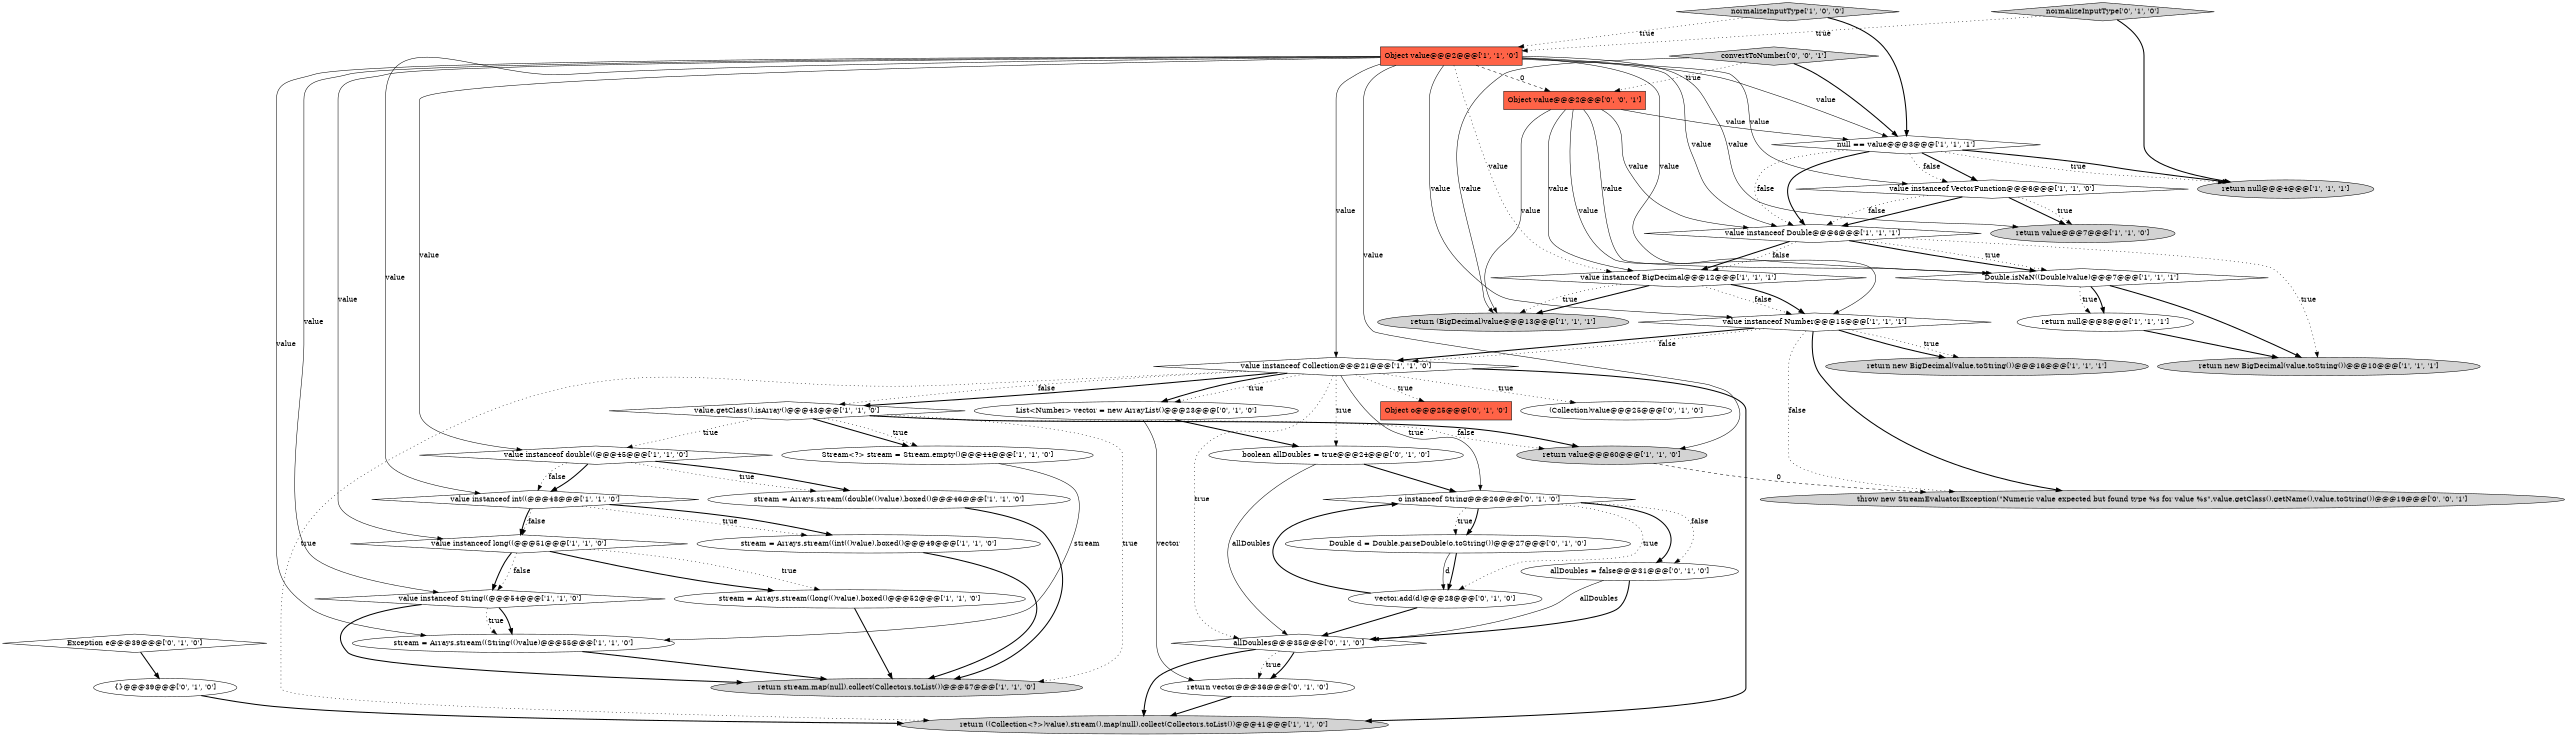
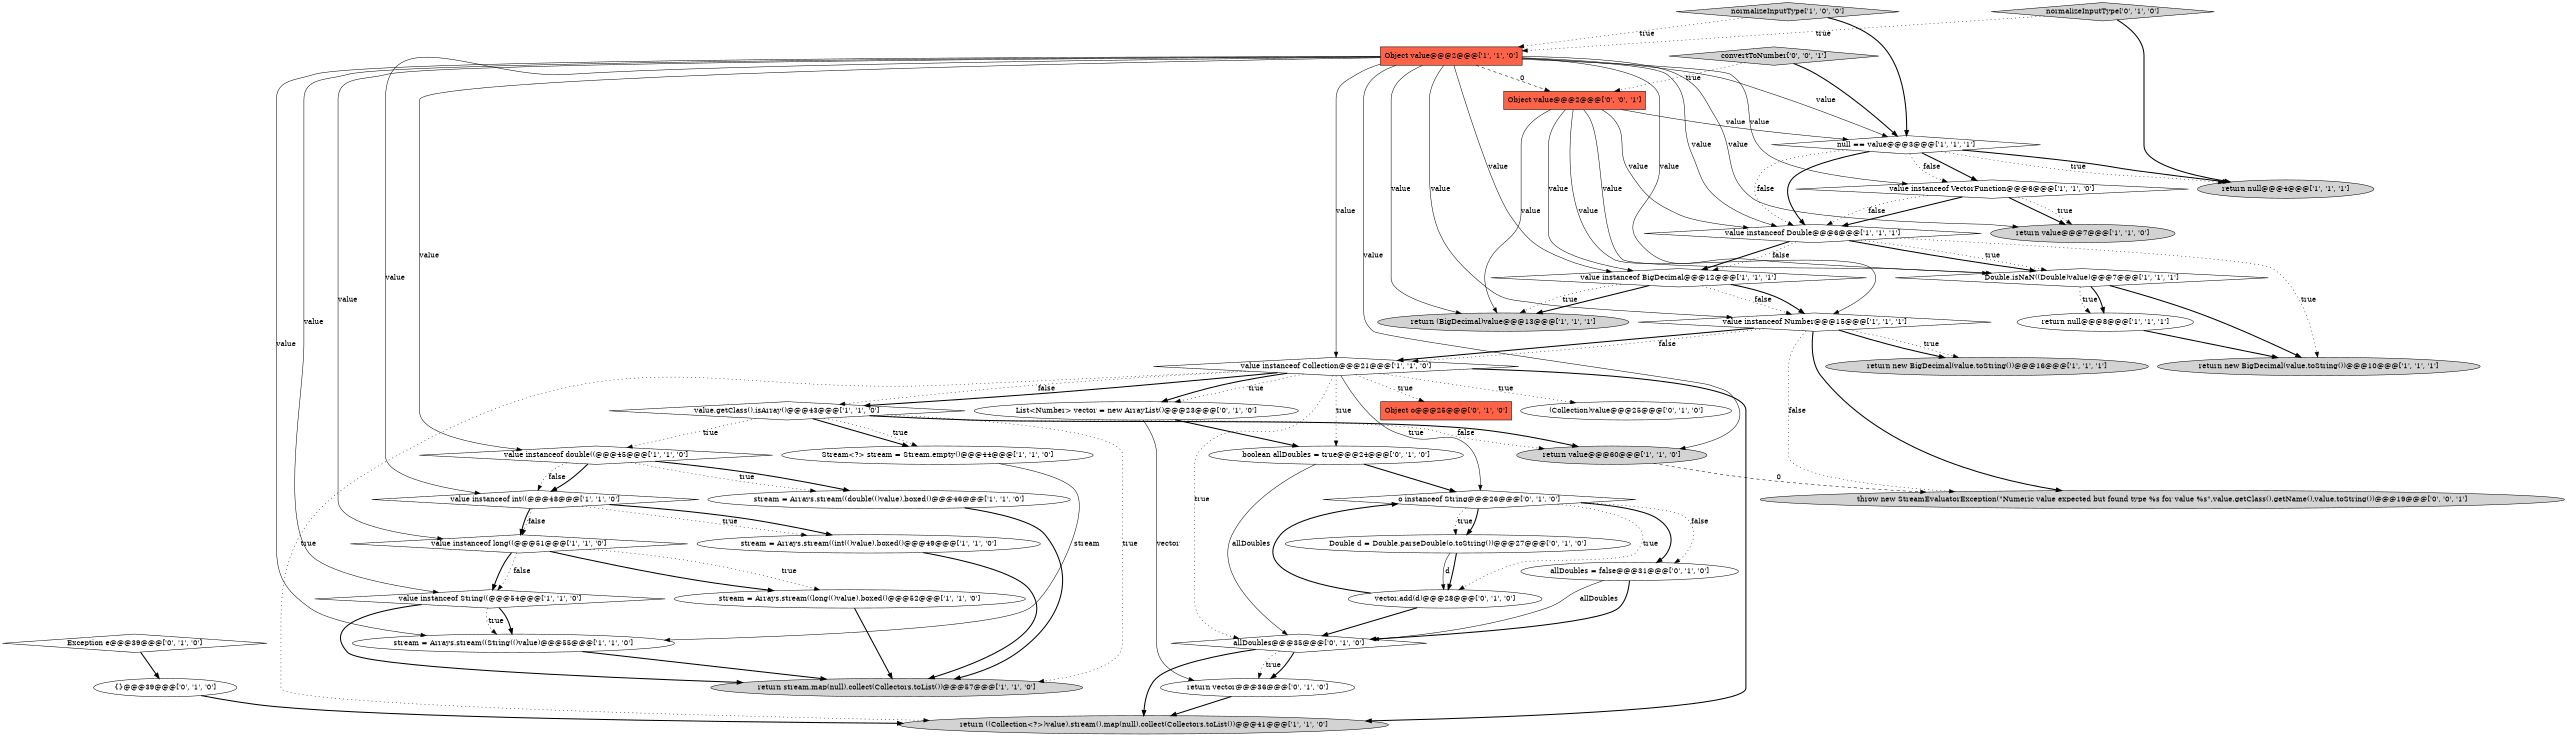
(1478, 97) -> (1391, 203)
(1499, 195) -> (1499, 195)
